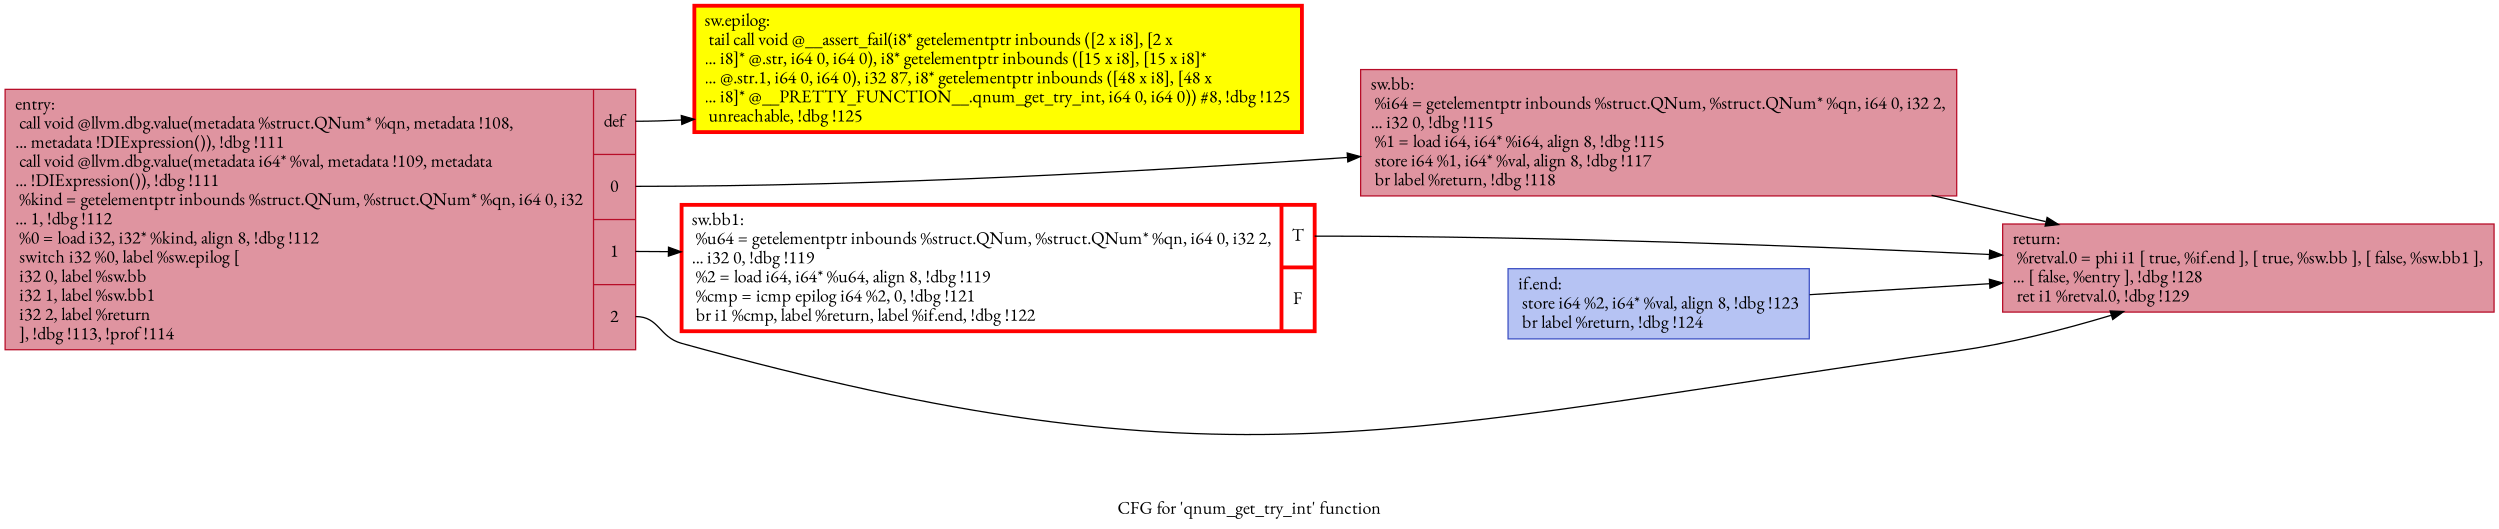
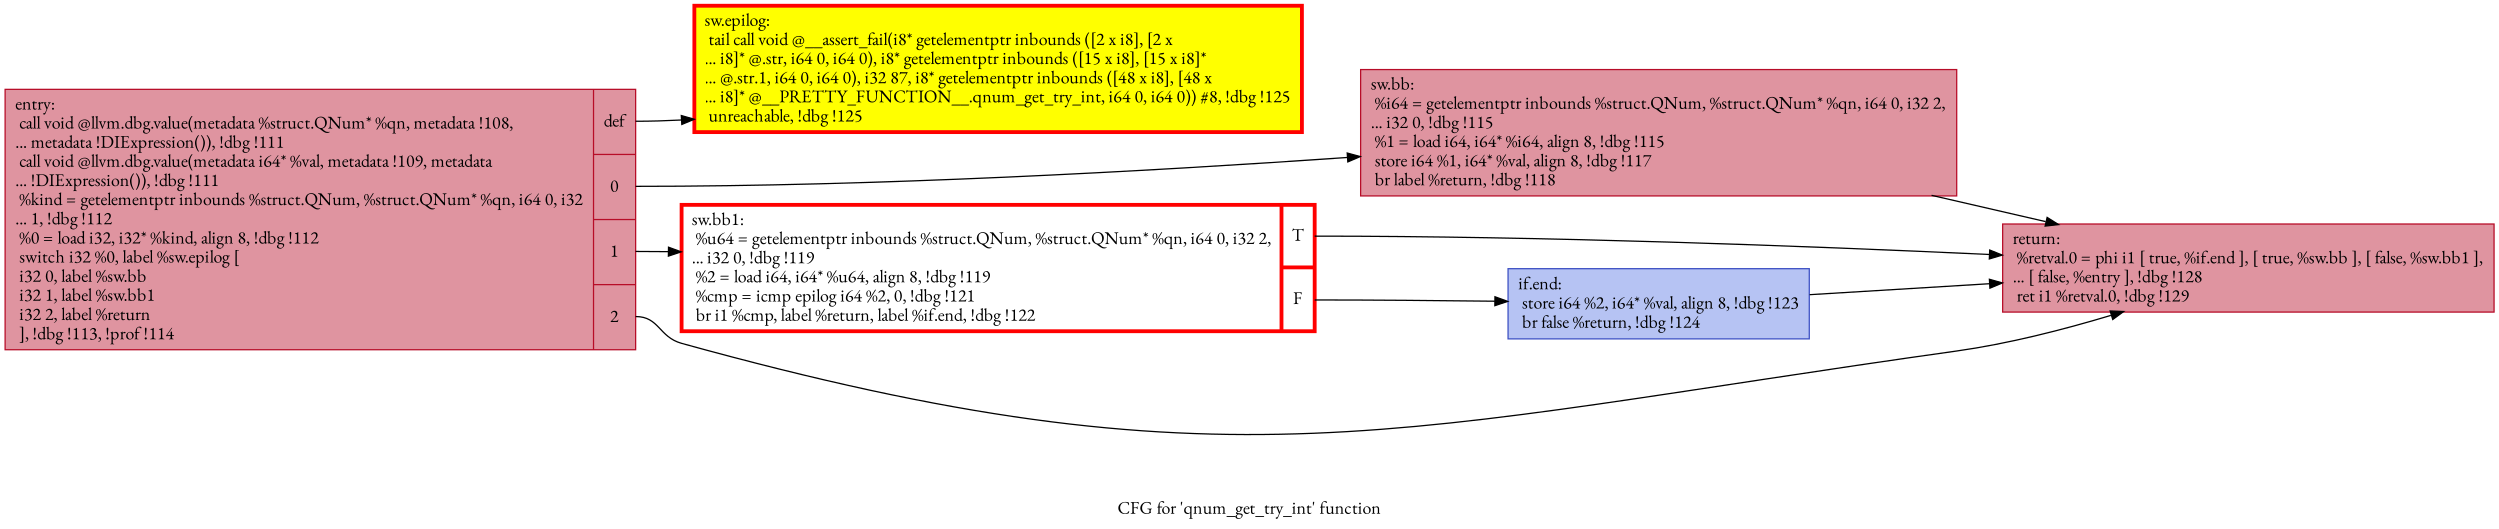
none -> (1405, 300)
(1611, 322) -> (1610, 322)
